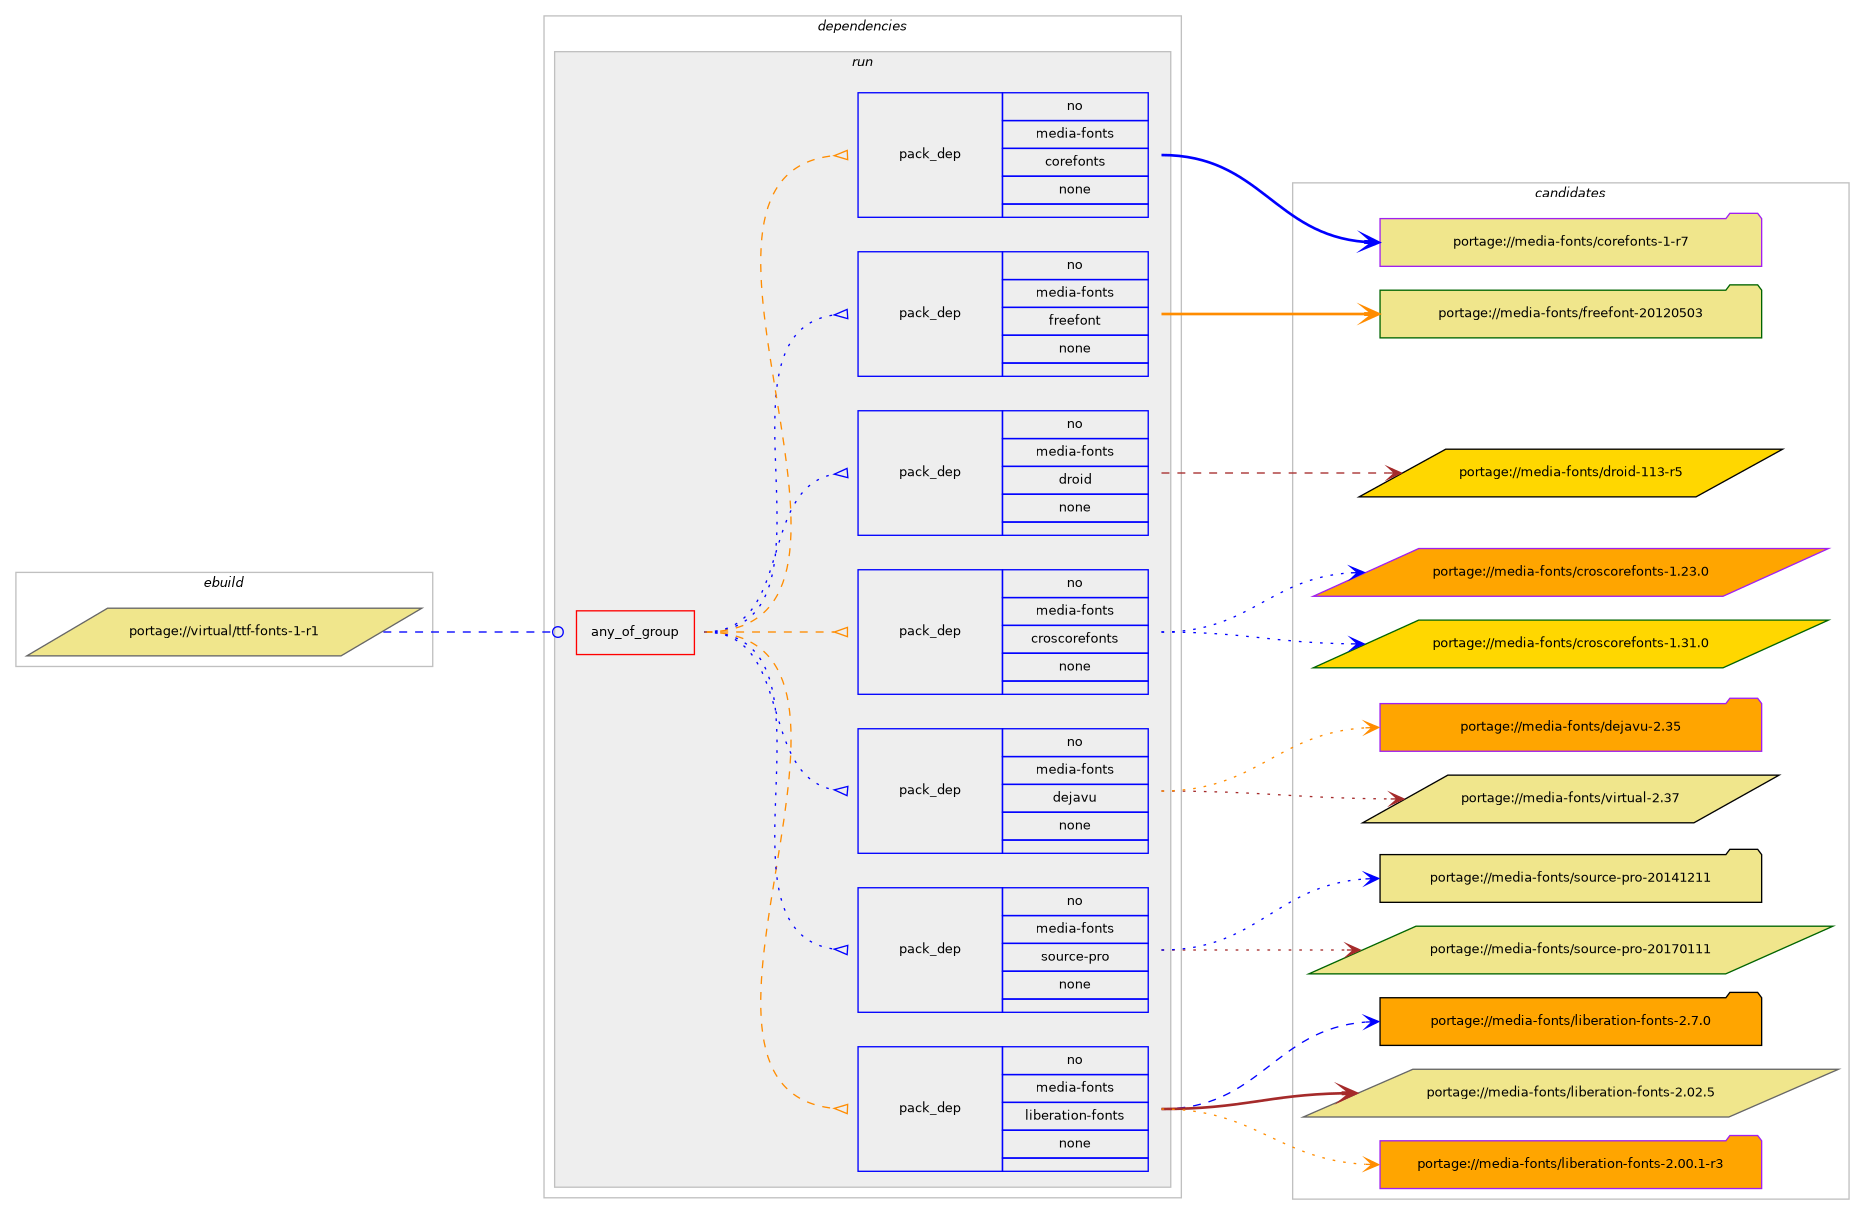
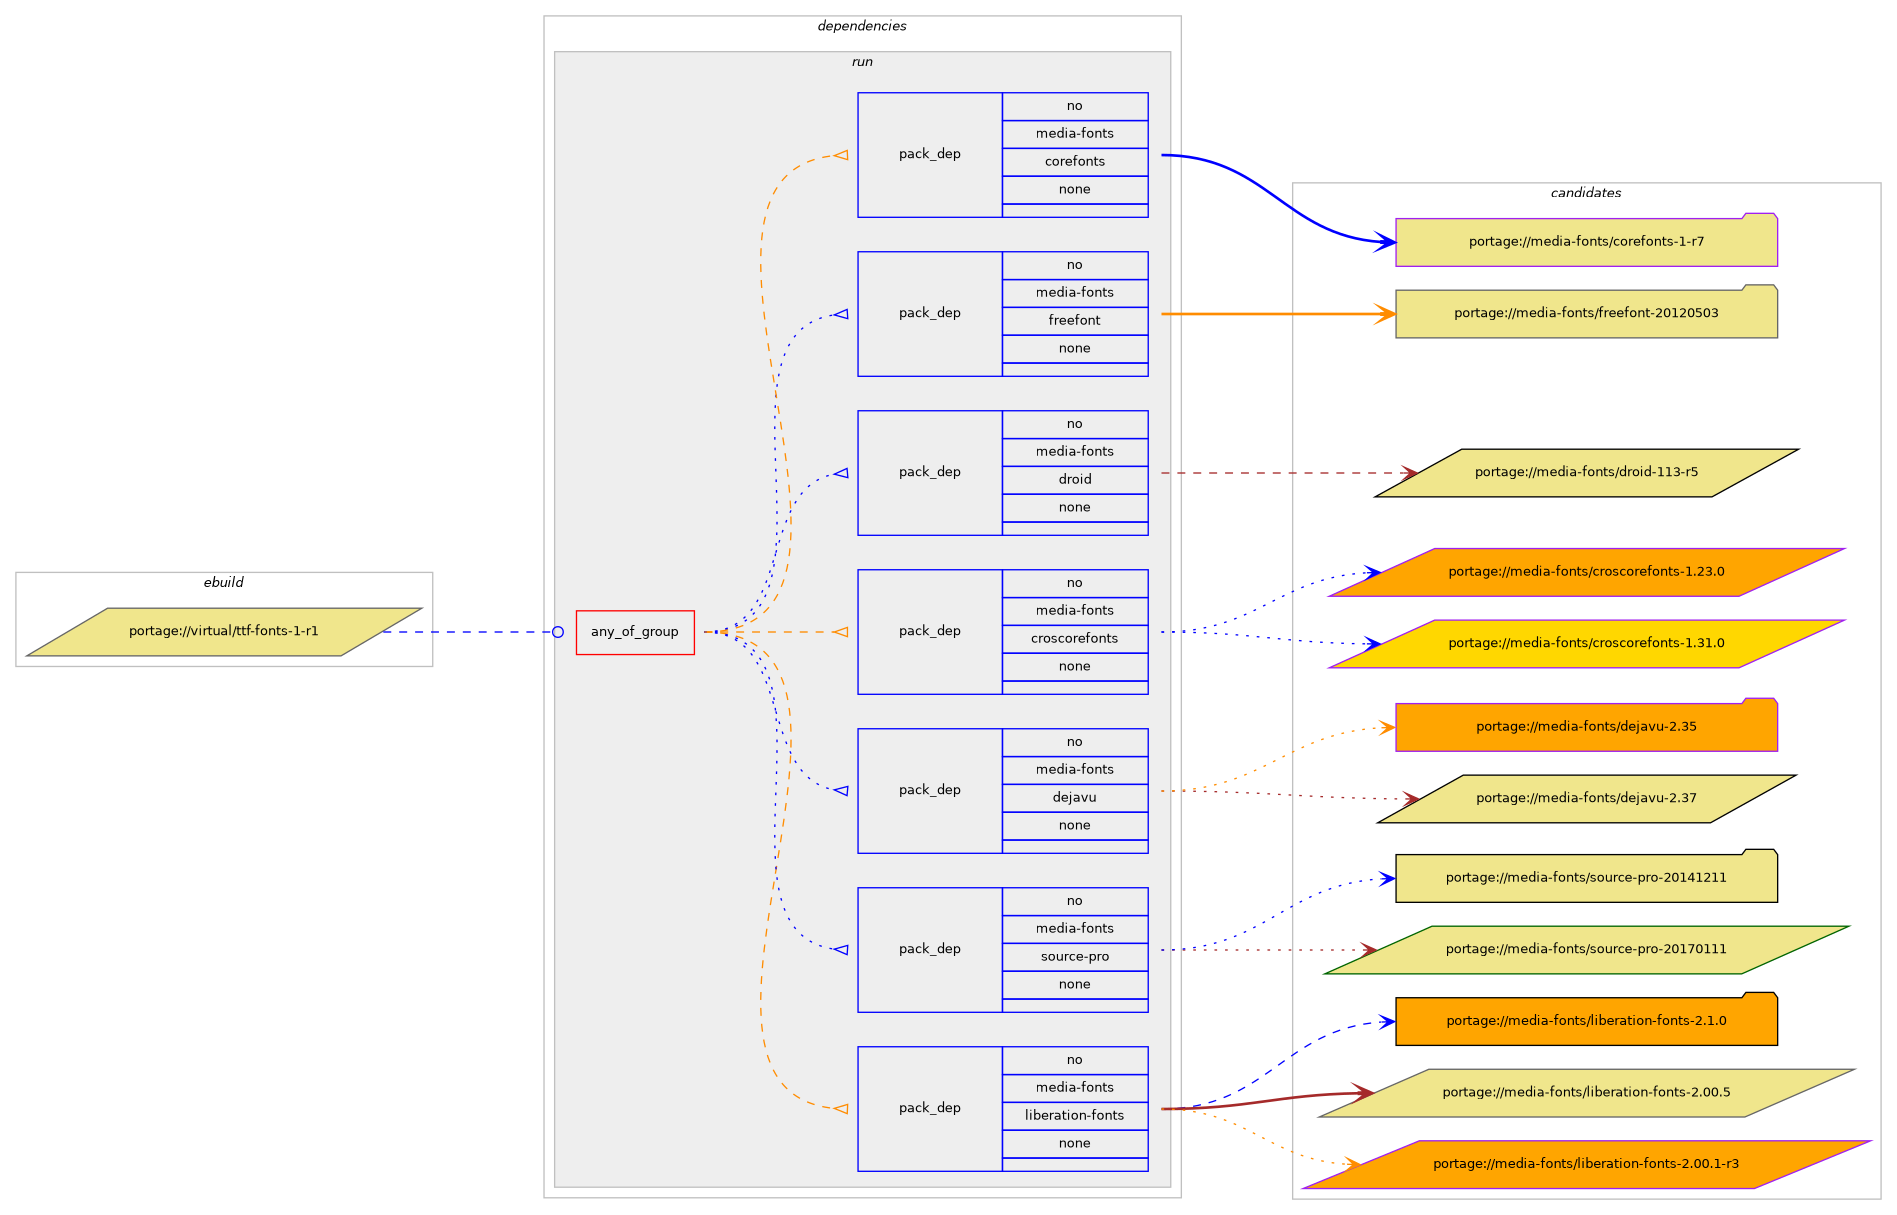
(1571, 314) -> (1587, 314)
(1571, 473) -> (1587, 473)
(1571, 644) -> (1587, 644)
(1571, 799) -> (1587, 799)
(1571, 1022) -> (1587, 1022)
(1571, 1093) -> (1587, 1093)
(1571, 1165) -> (1587, 1165)
